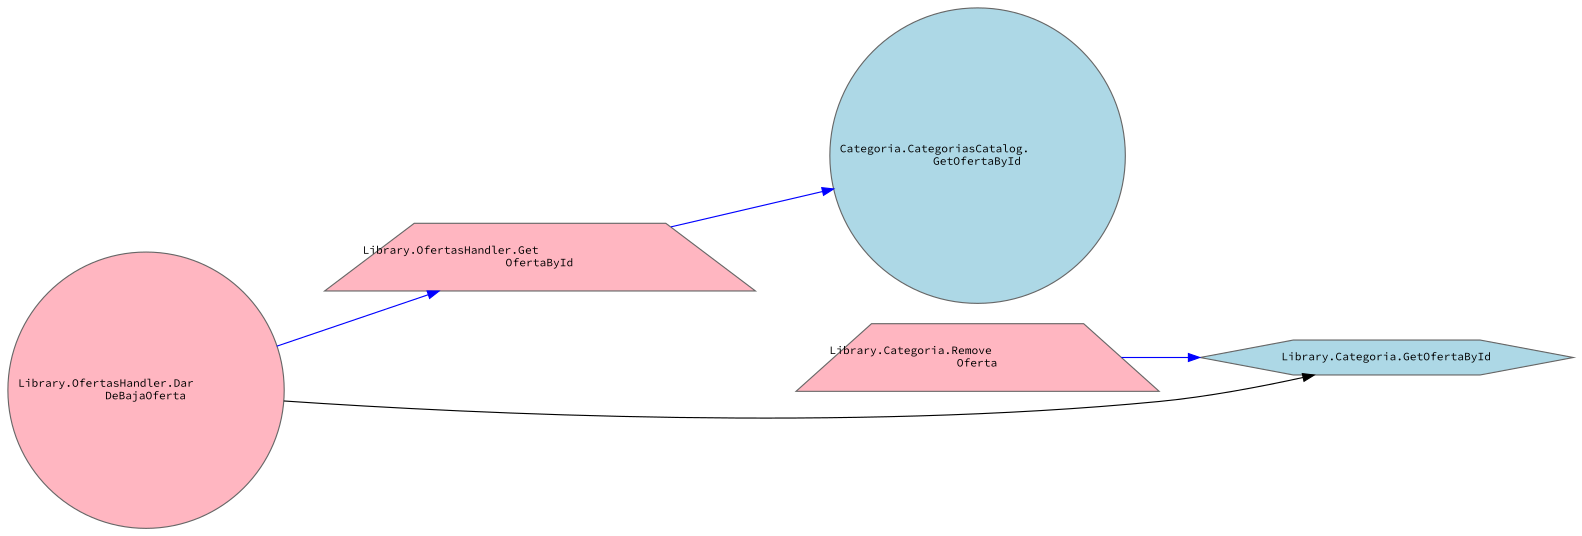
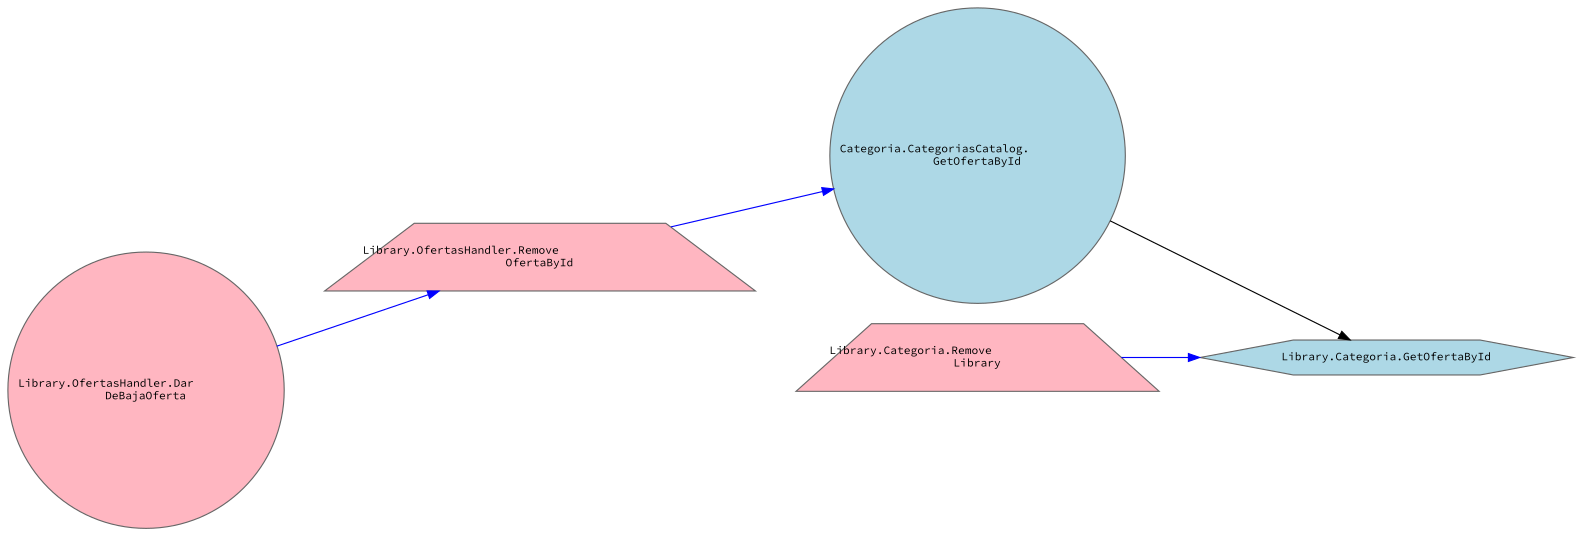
(540, 257) -> (540, 257)
(978, 358) -> (978, 358)
(795, 418) -> (1225, 278)
